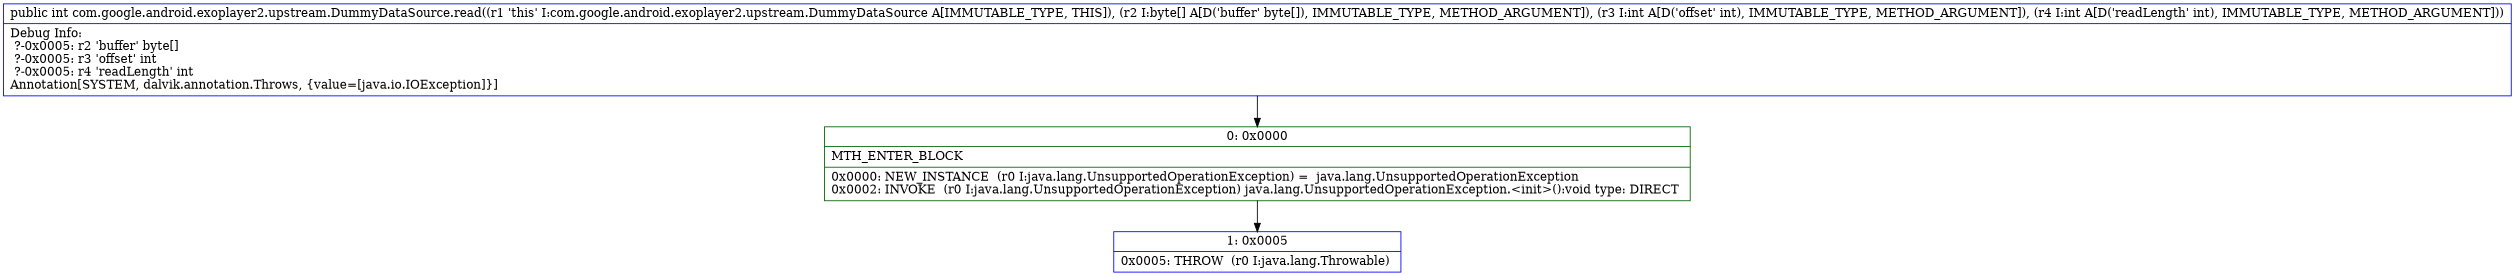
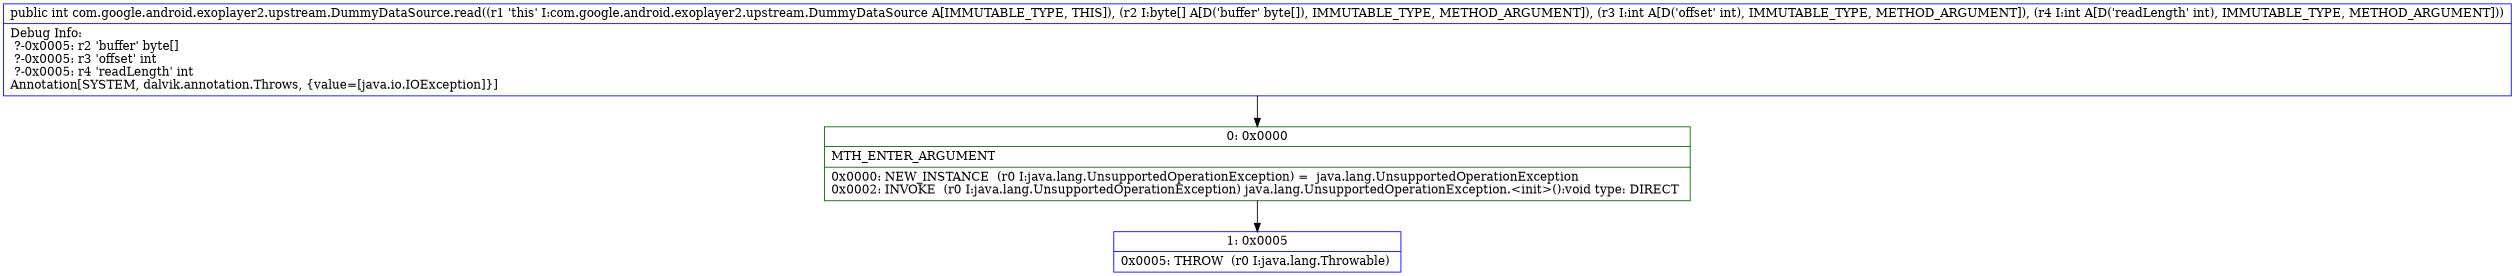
(898, 156) -> (913, 156)
